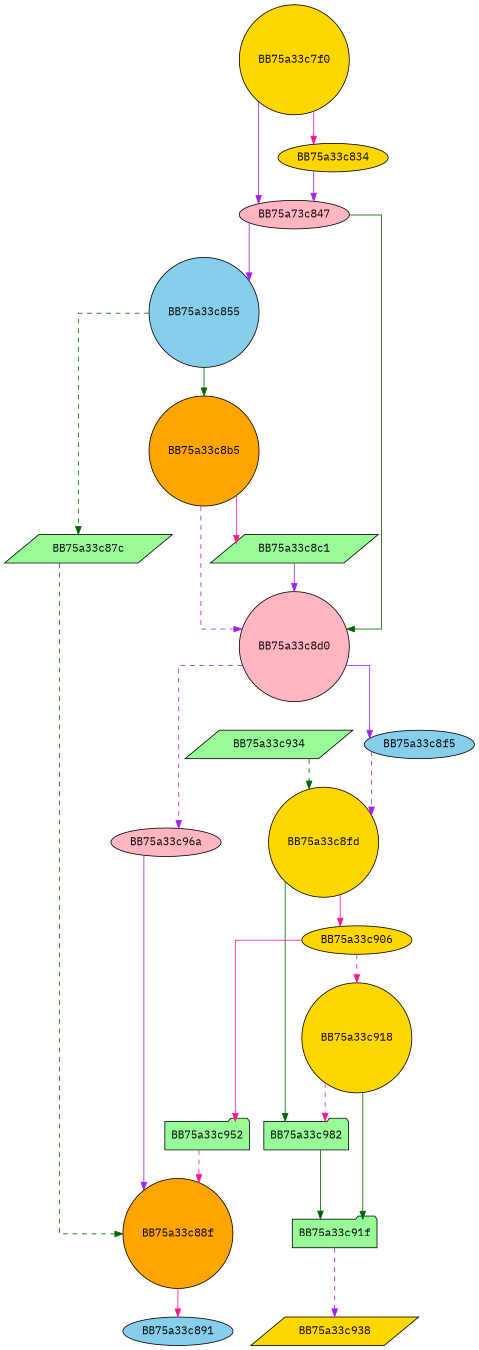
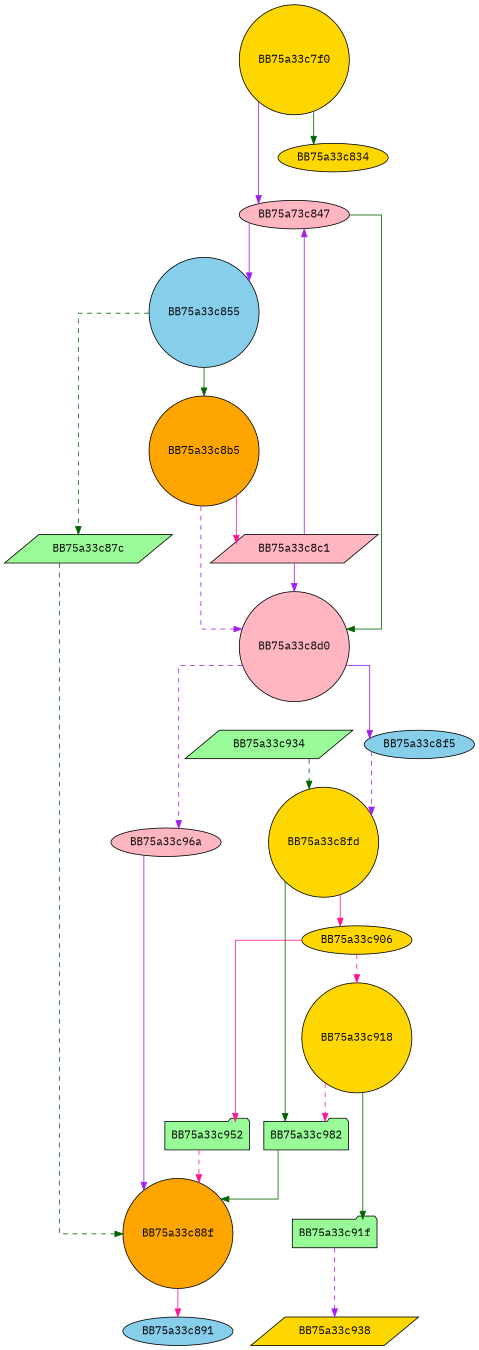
(314, 124) -> (314, 124)
(314, 182) -> (304, 386)
(294, 549) -> (294, 549)
(320, 1181) -> (278, 1199)
